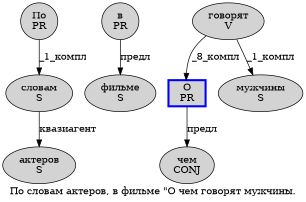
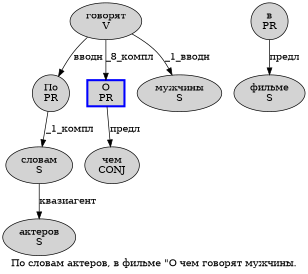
none -> (73, 53)
(271, 57) -> (187, 57)
